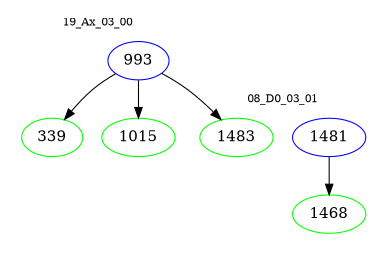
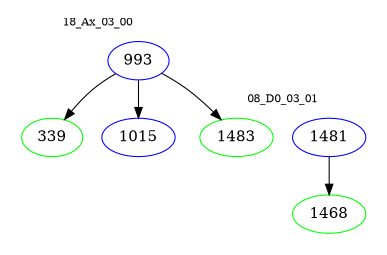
(98, 23) -> (98, 23)
(138, 137) -> (138, 137)
